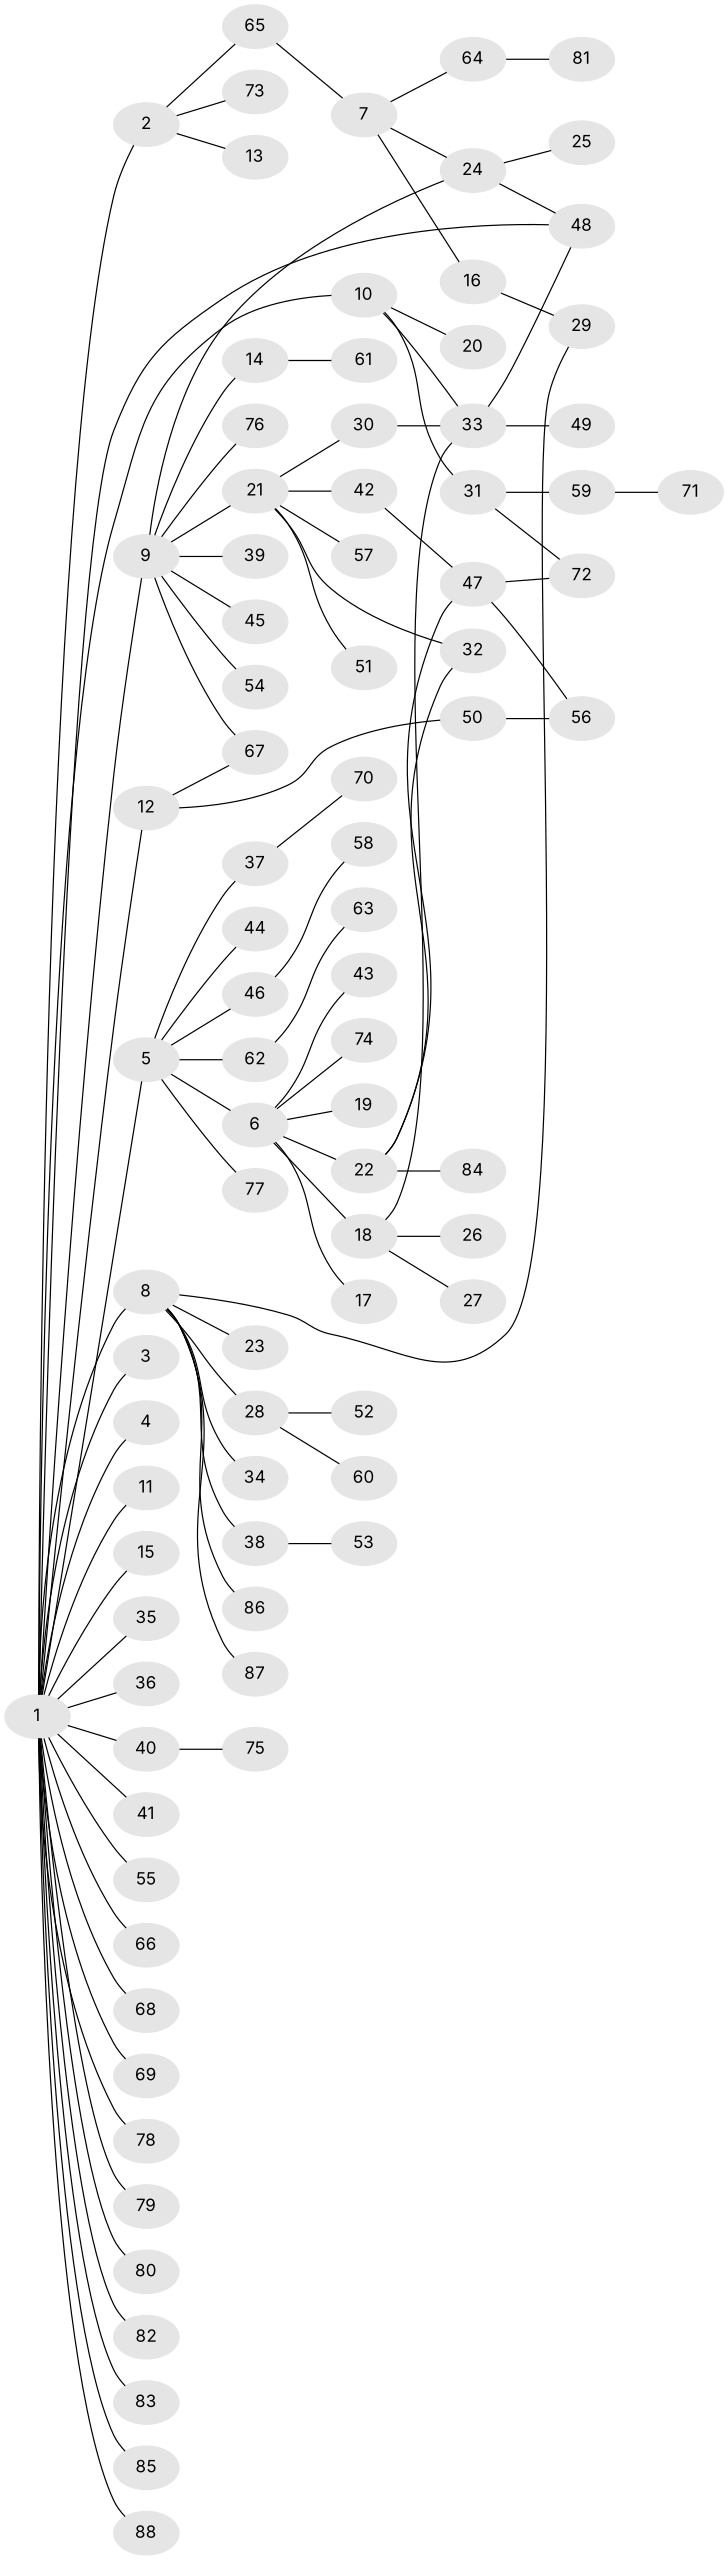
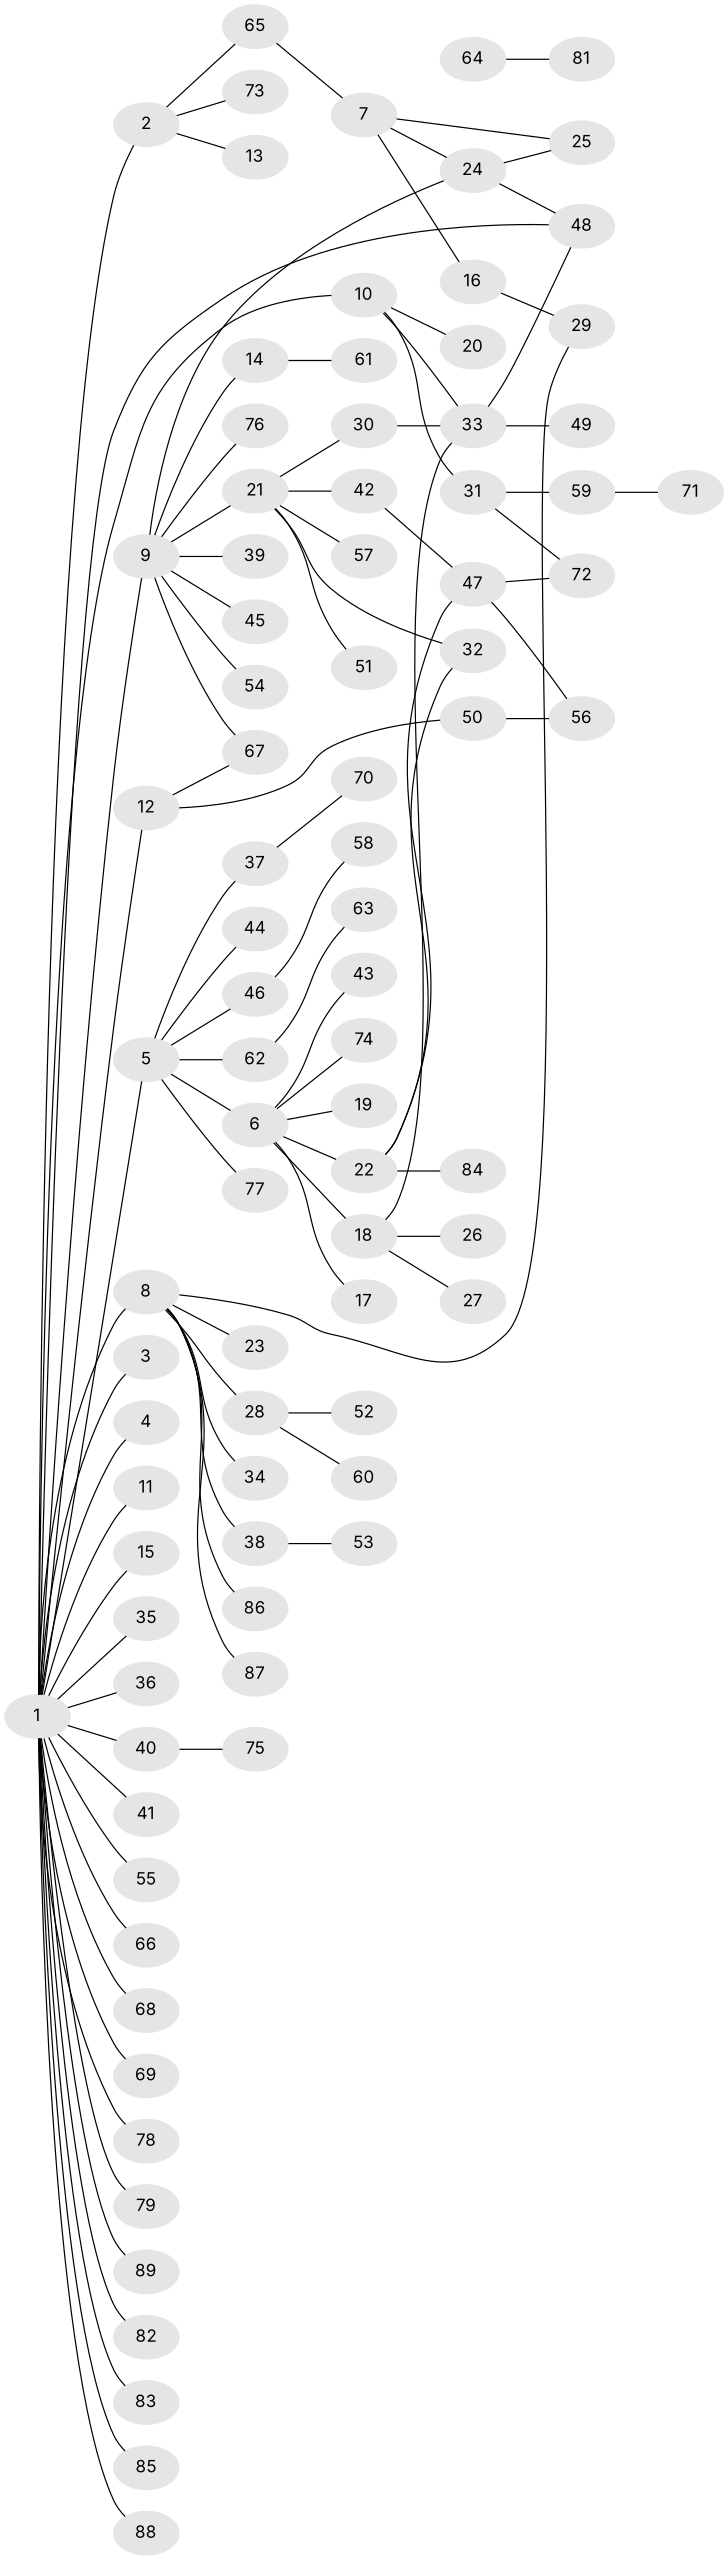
(419, 87) -> (473, 129)
(146, 2272) -> (146, 2272)
